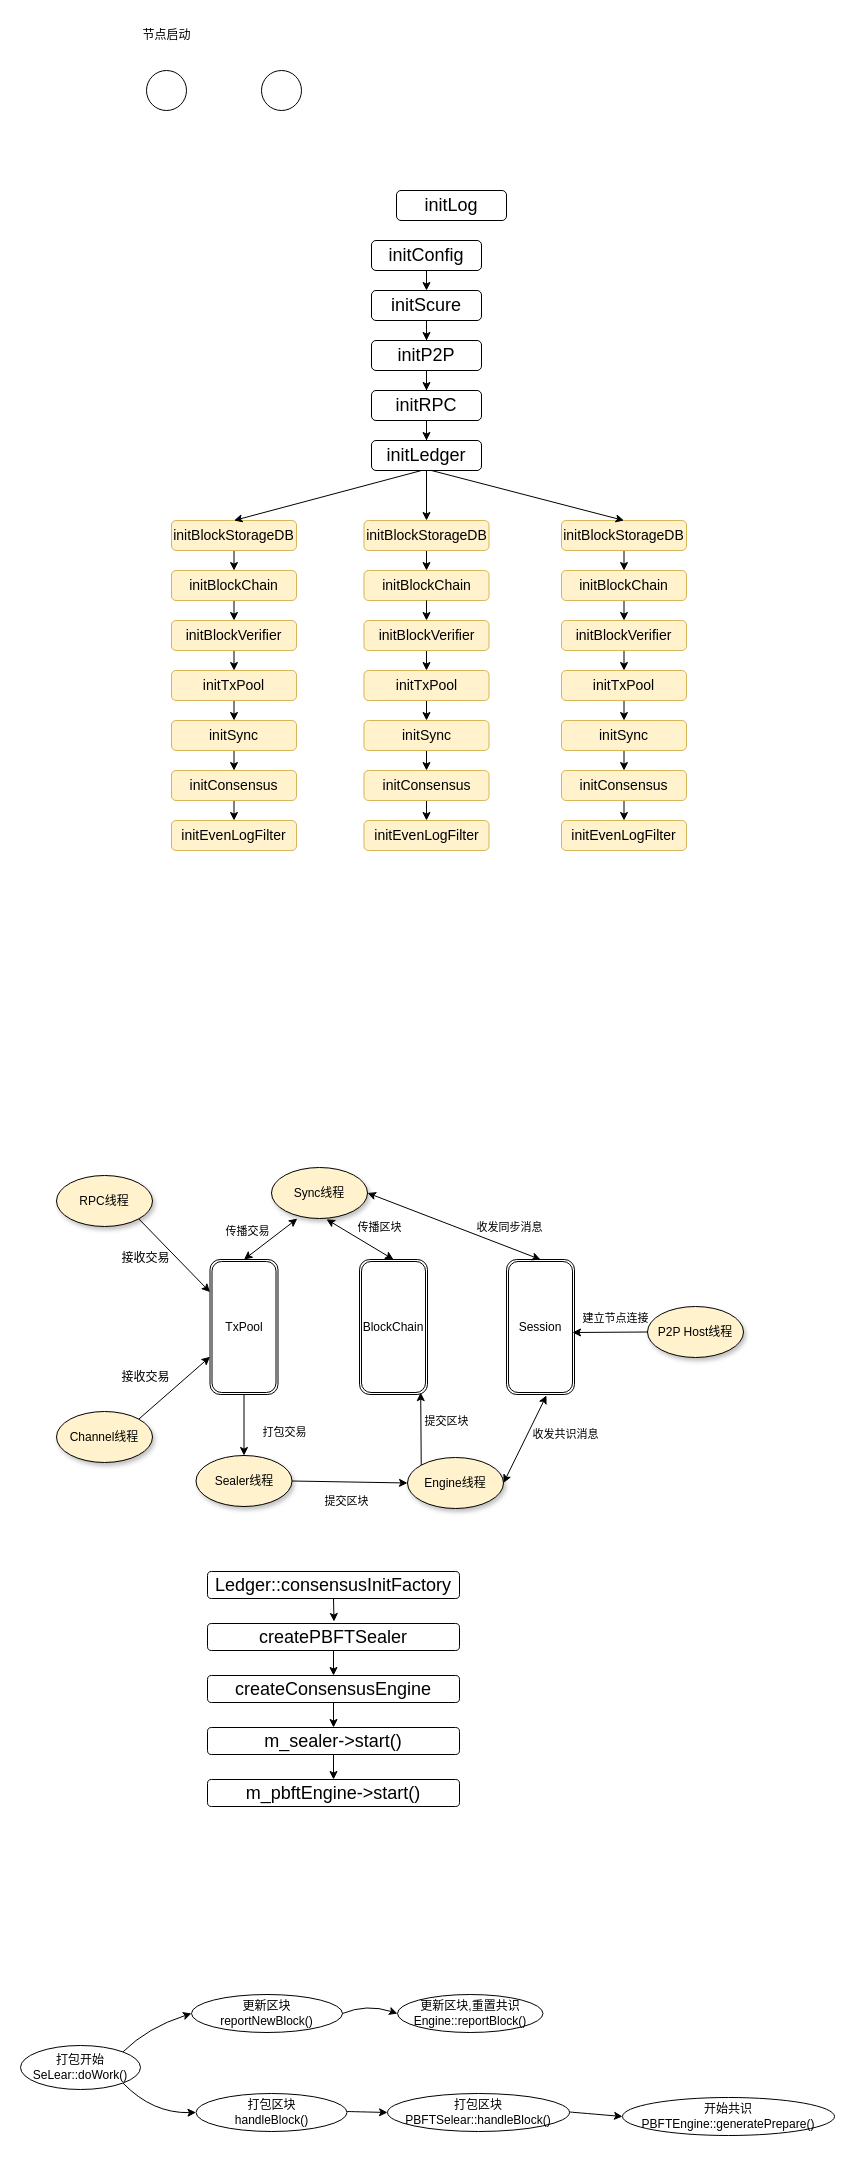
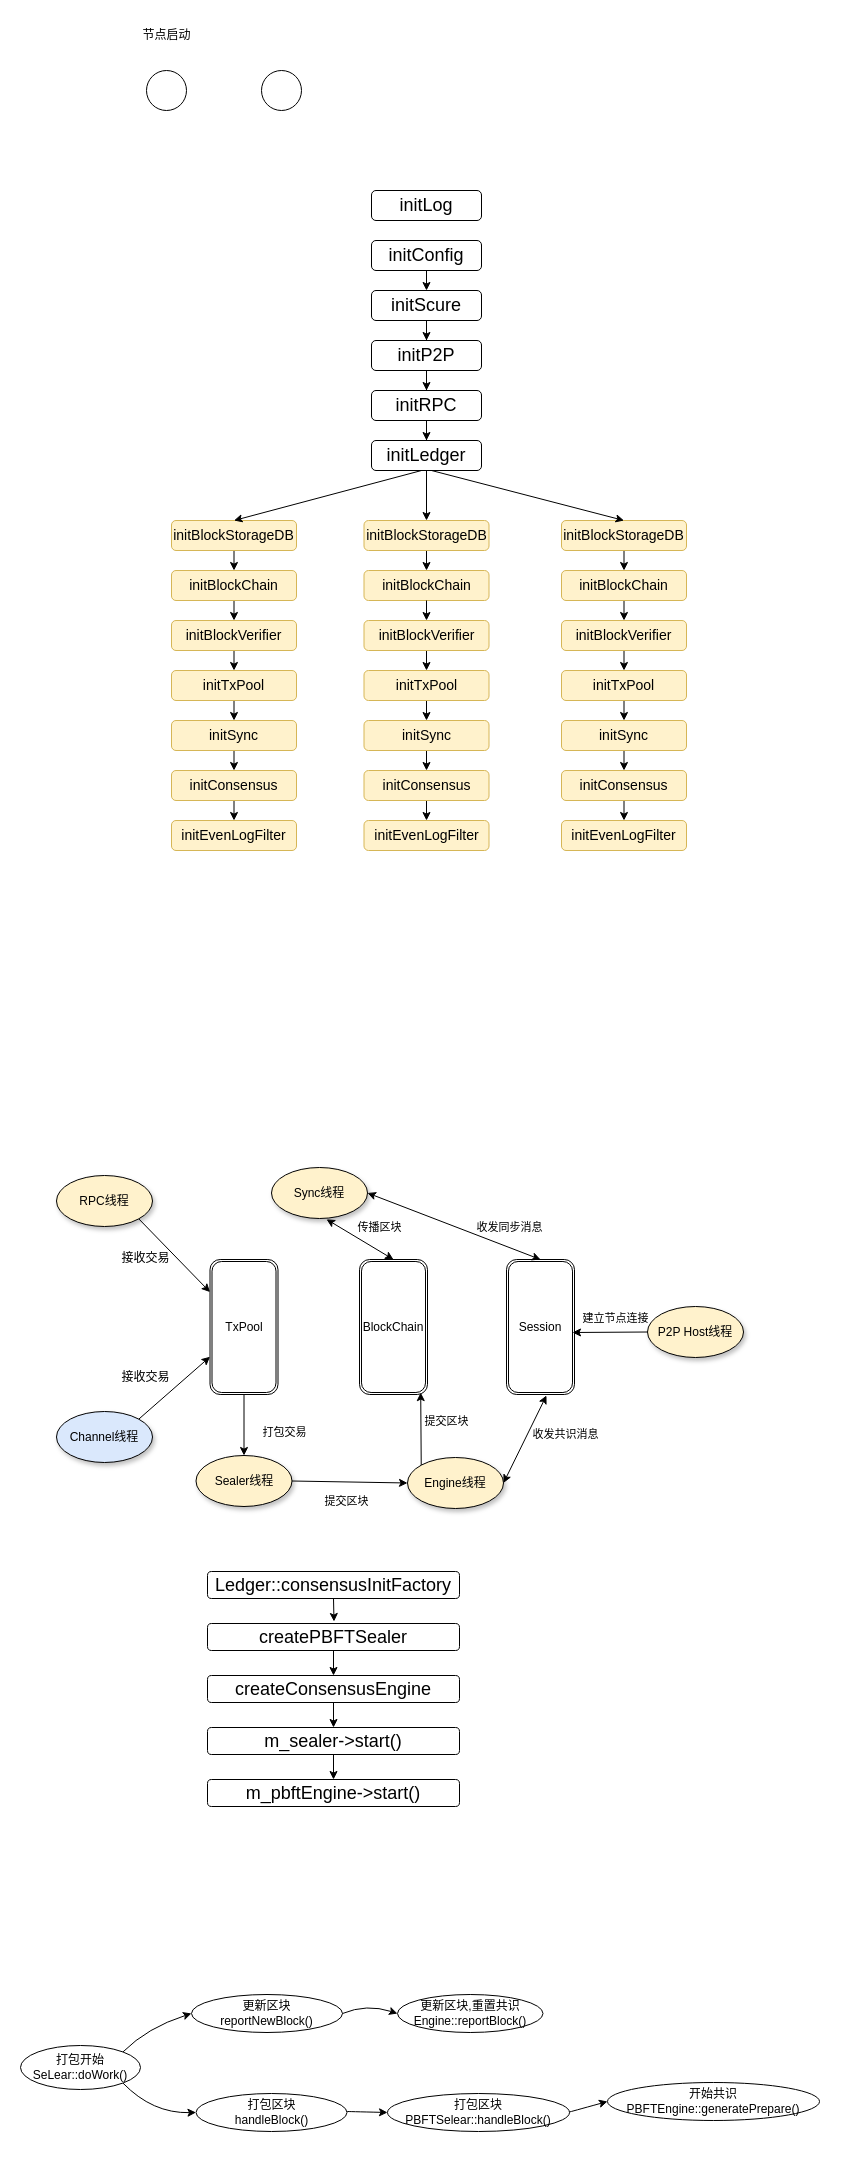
(452, 206) -> (427, 206)
(271, 1239) -> none
(105, 1437) -> (105, 1437)
(729, 2117) -> (714, 2102)
